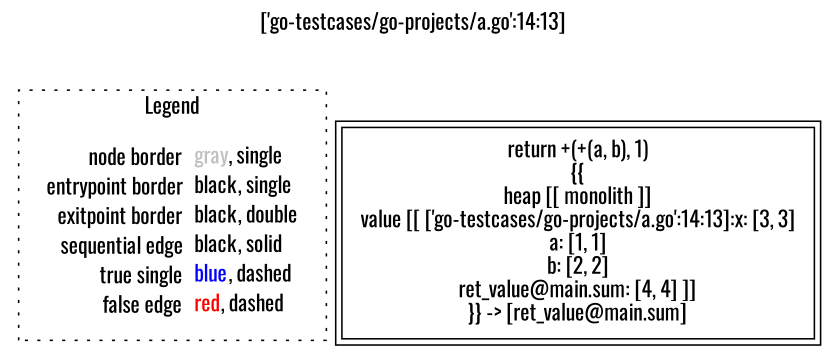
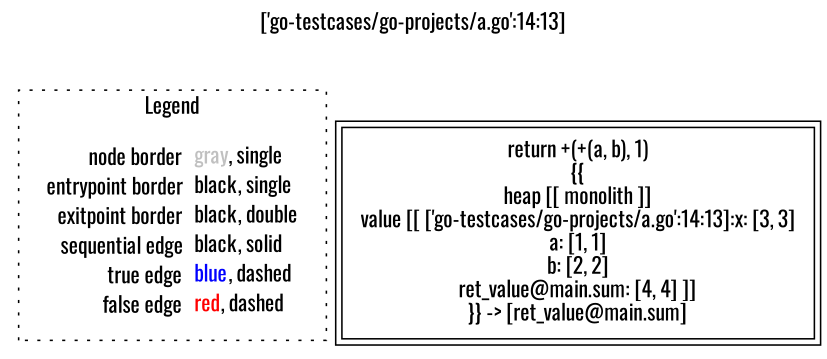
(144, 277) -> (148, 277)
